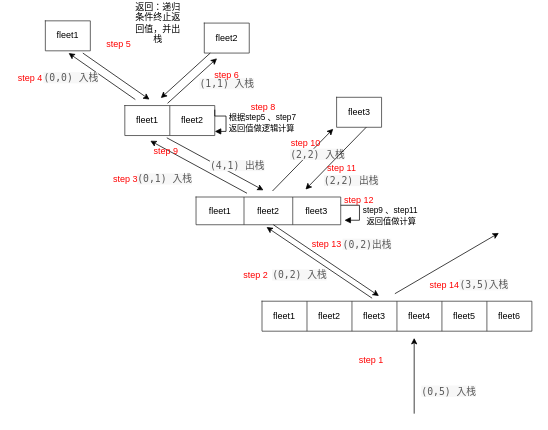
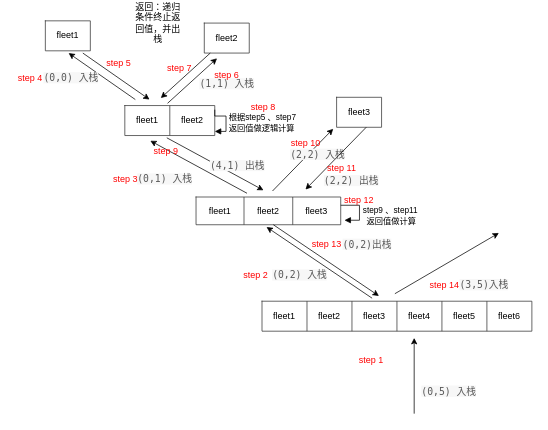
(119, 45) -> (119, 63)
none -> (179, 68)
